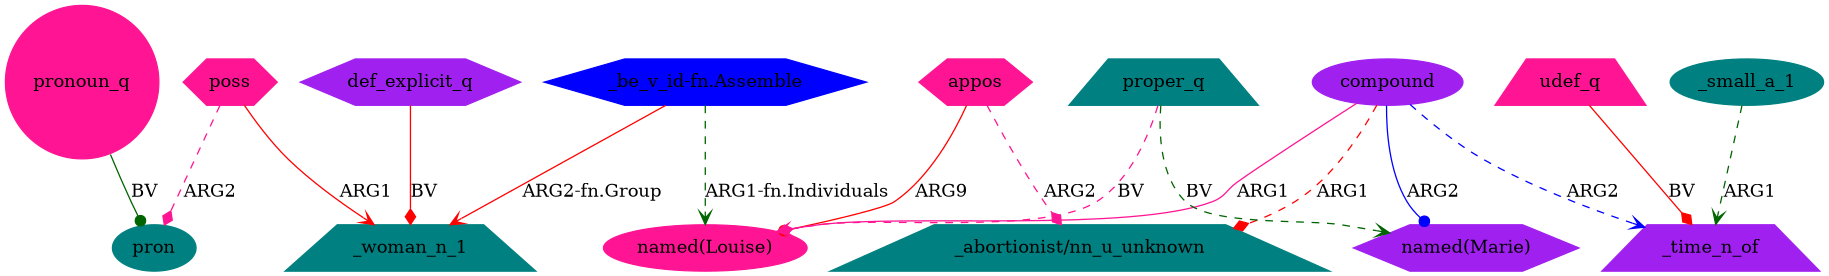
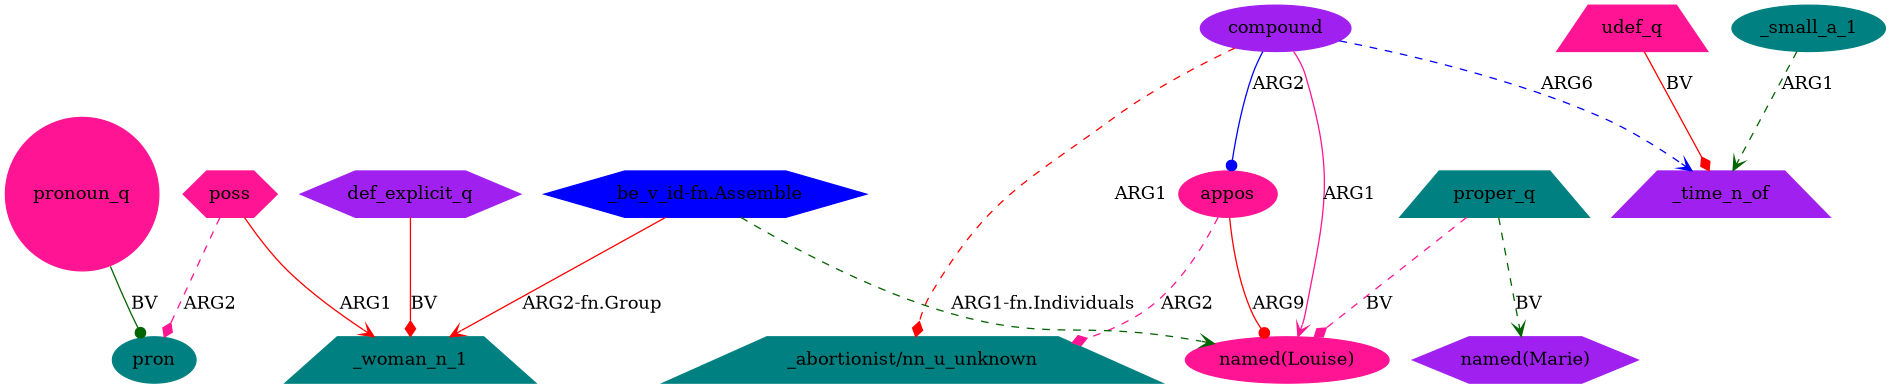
(976, 82) -> (1228, 194)
(1393, 165) -> (1244, 105)
(1593, 192) -> (1567, 84)
